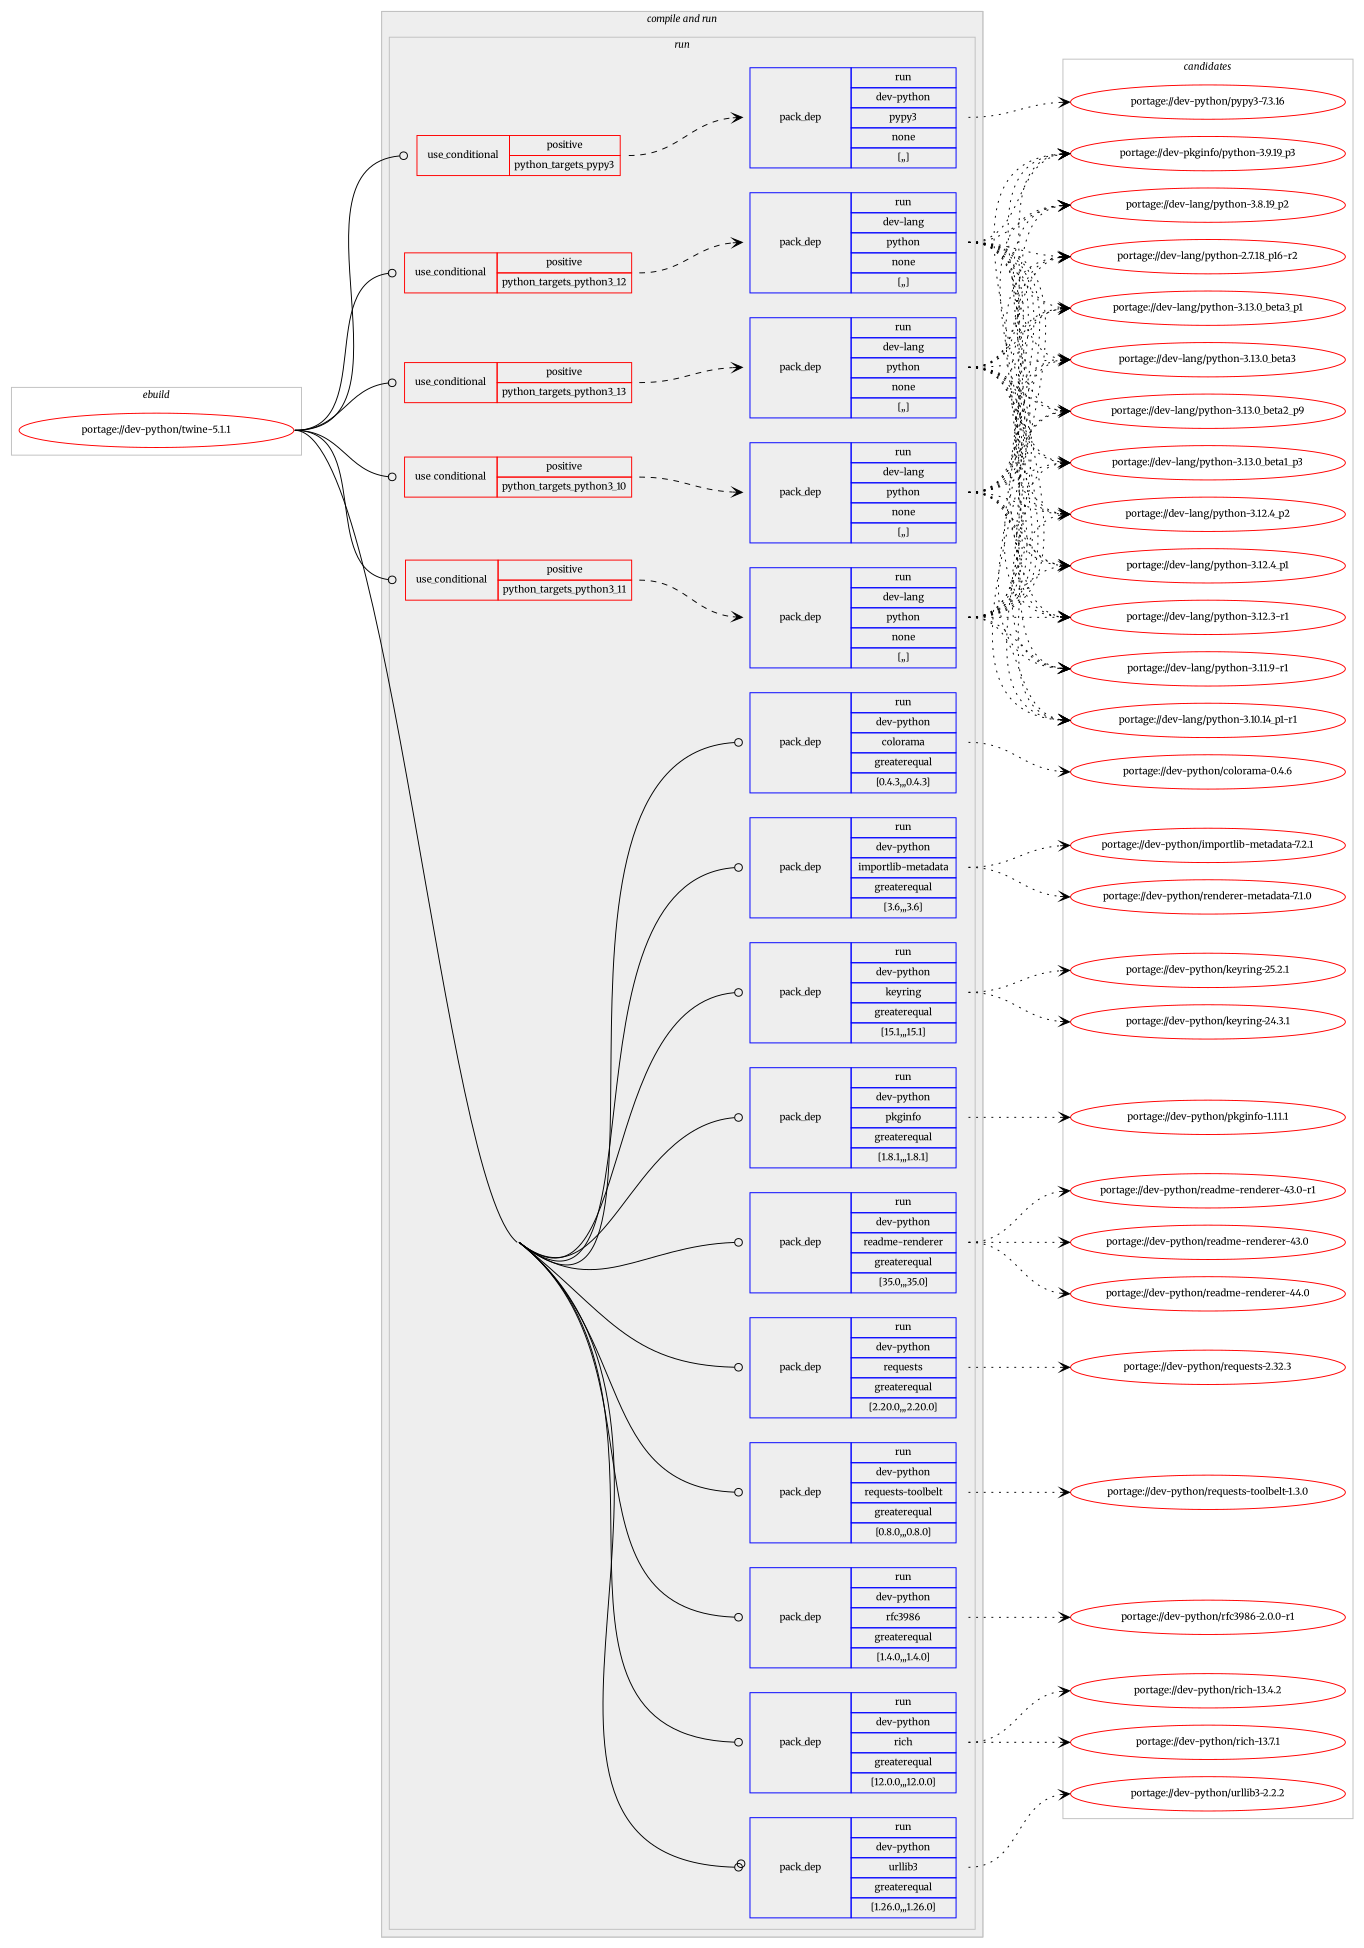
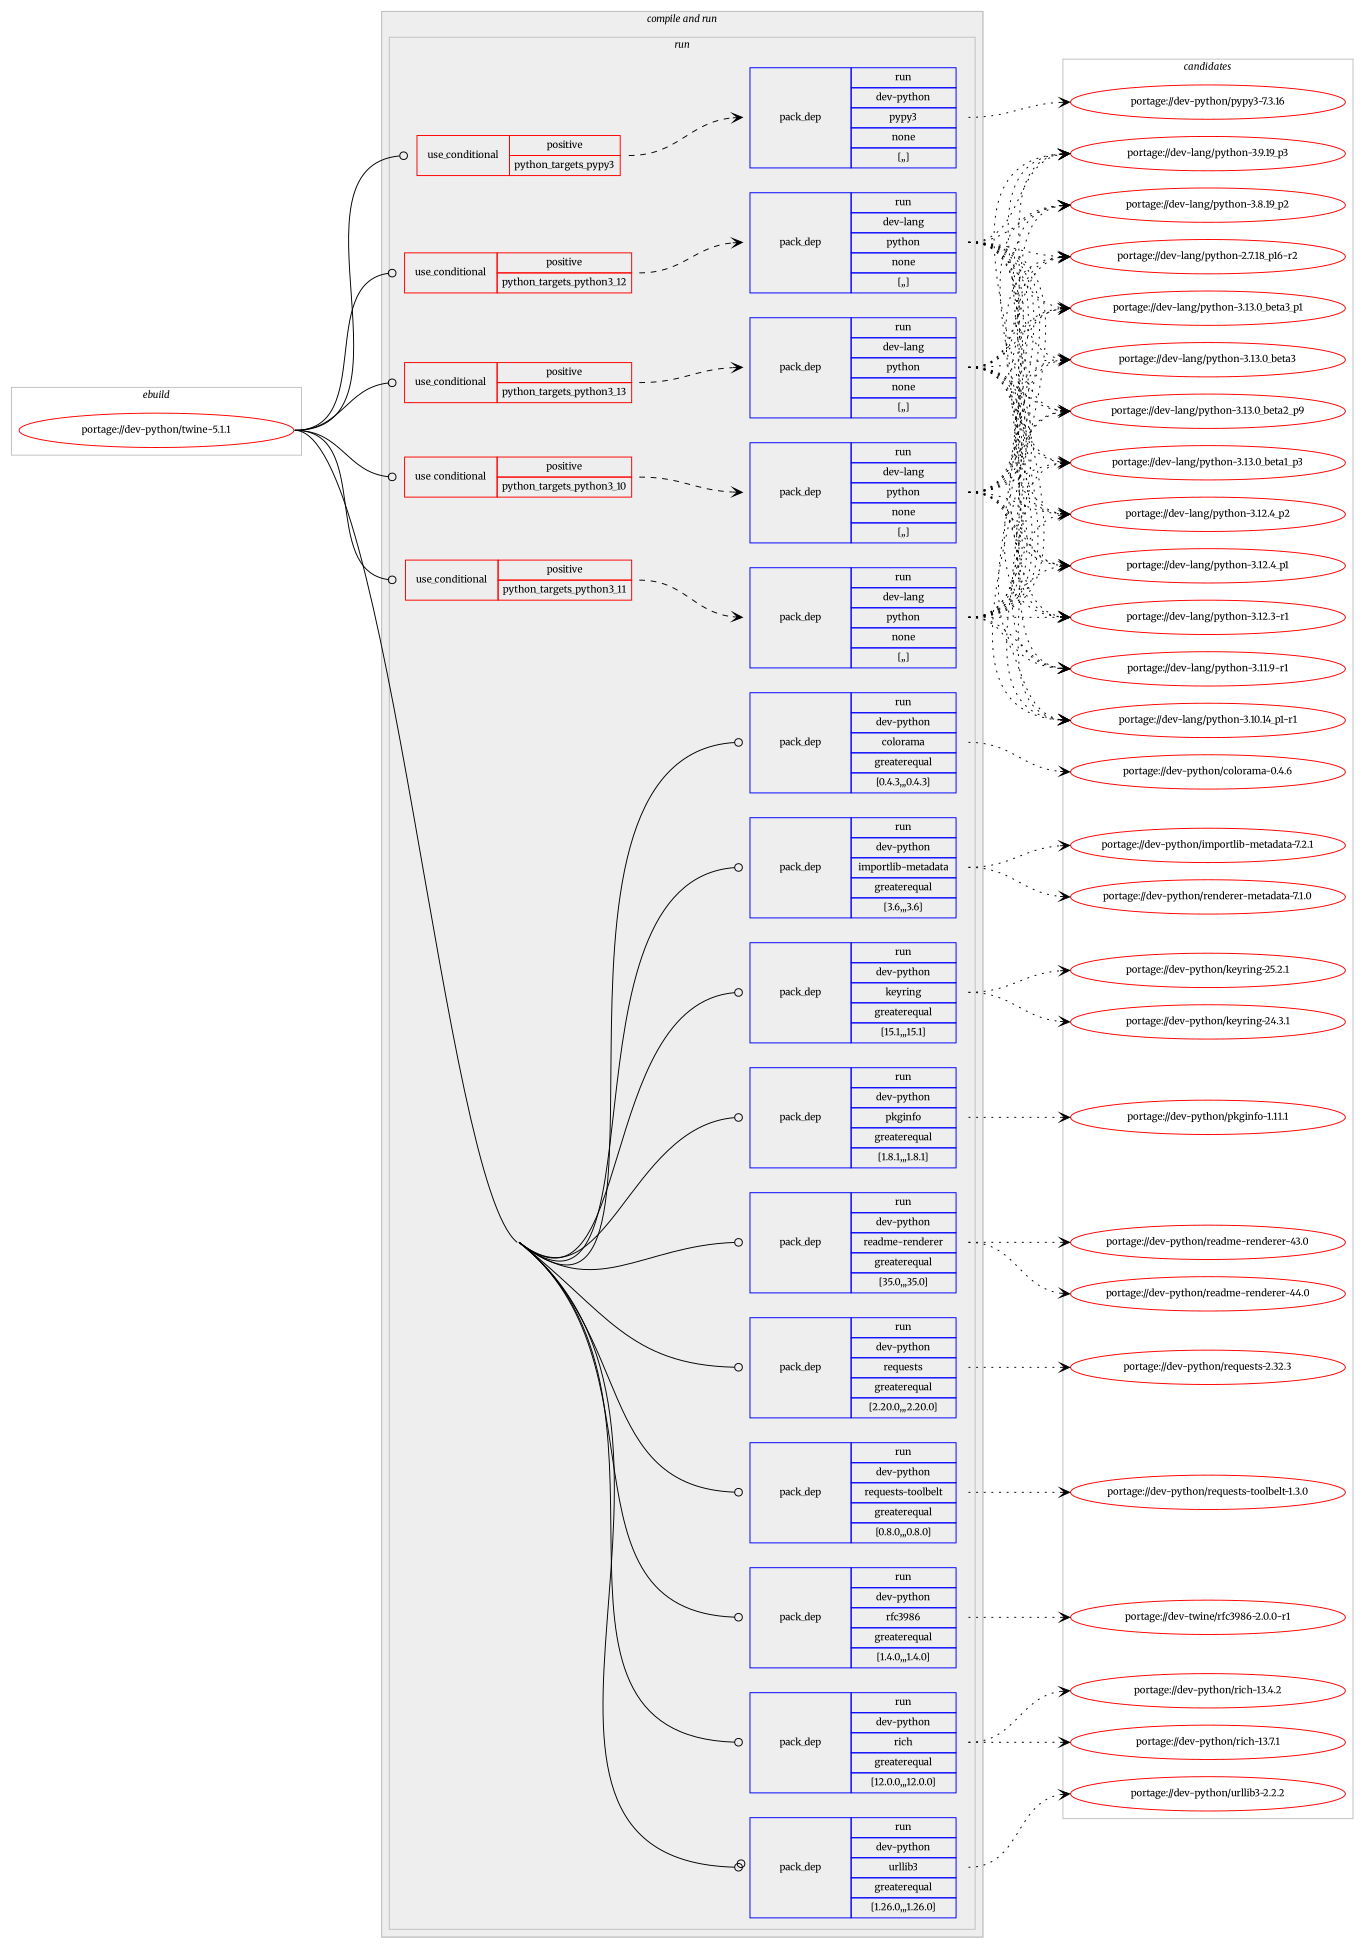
(1208, 154) -> (1208, 154)
(1208, 1191) -> none
(1208, 1617) -> (1208, 1617)
